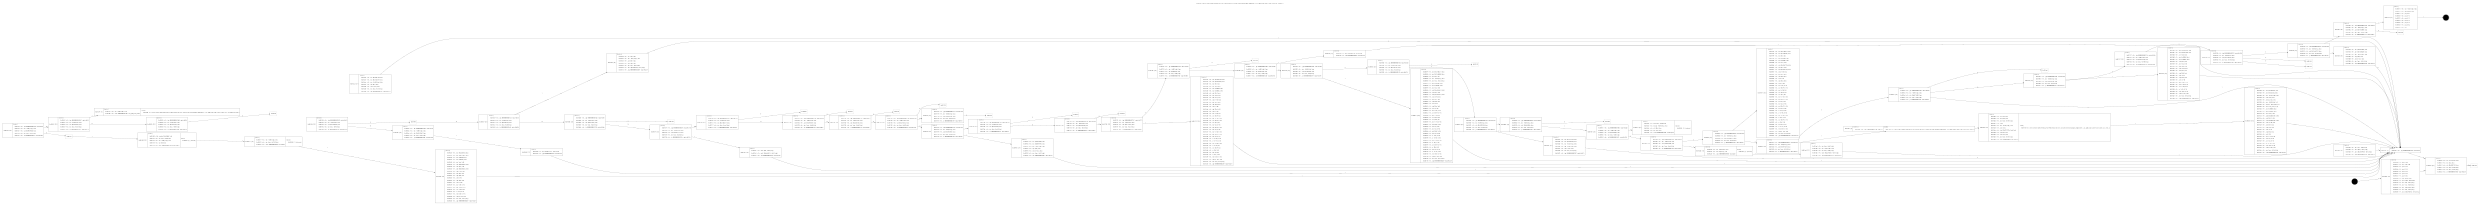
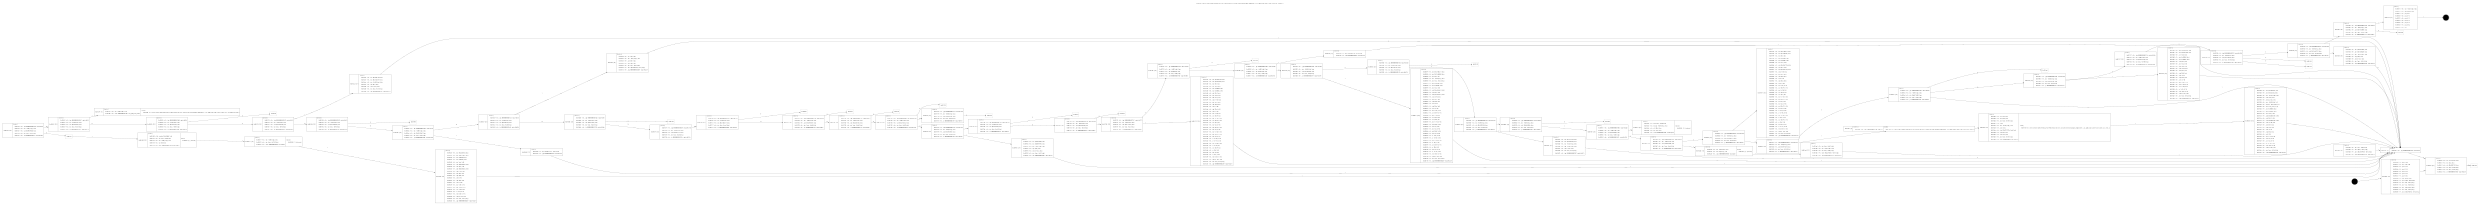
(447, 122) -> (456, 127)
none -> (273, 124)
(760, 153) -> none
